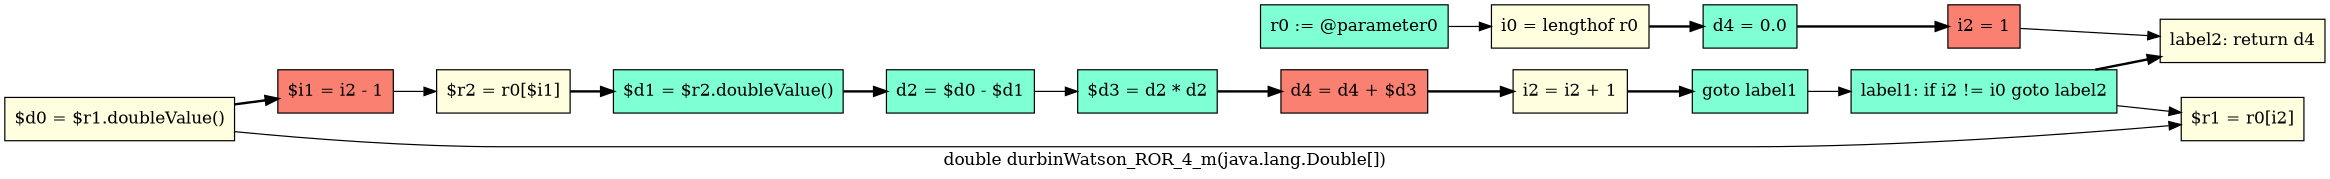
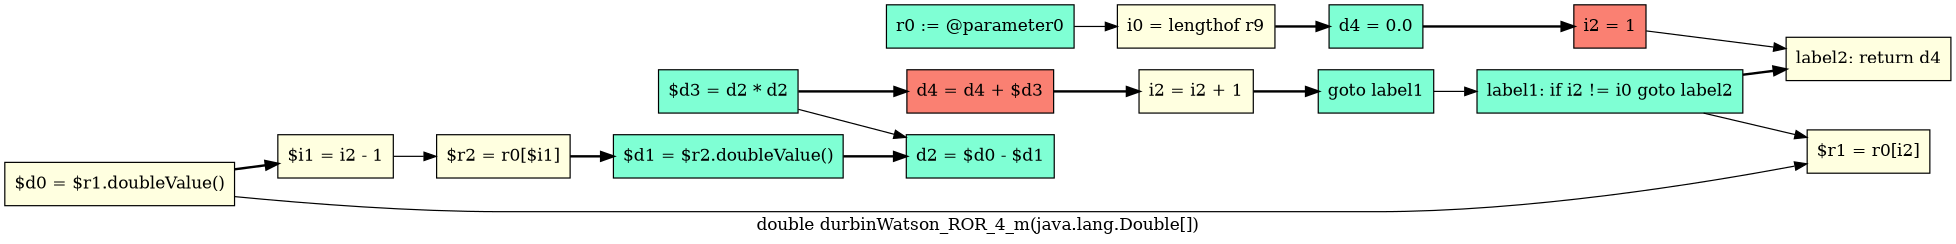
(1570, 26) -> (1196, 26)
(336, 91) -> (336, 156)
(1050, 91) -> (846, 122)
